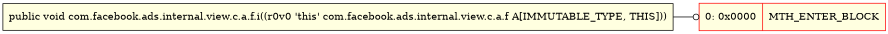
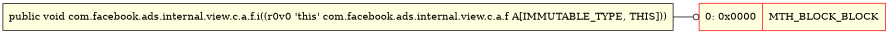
(824, 17) -> (824, 17)
